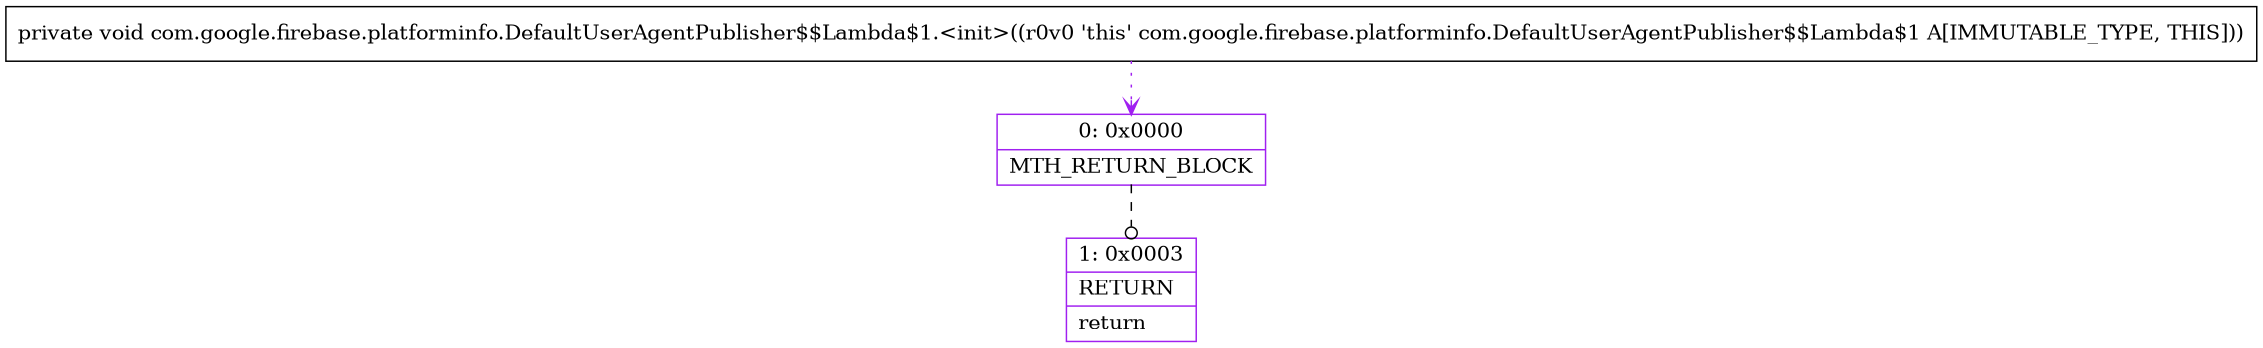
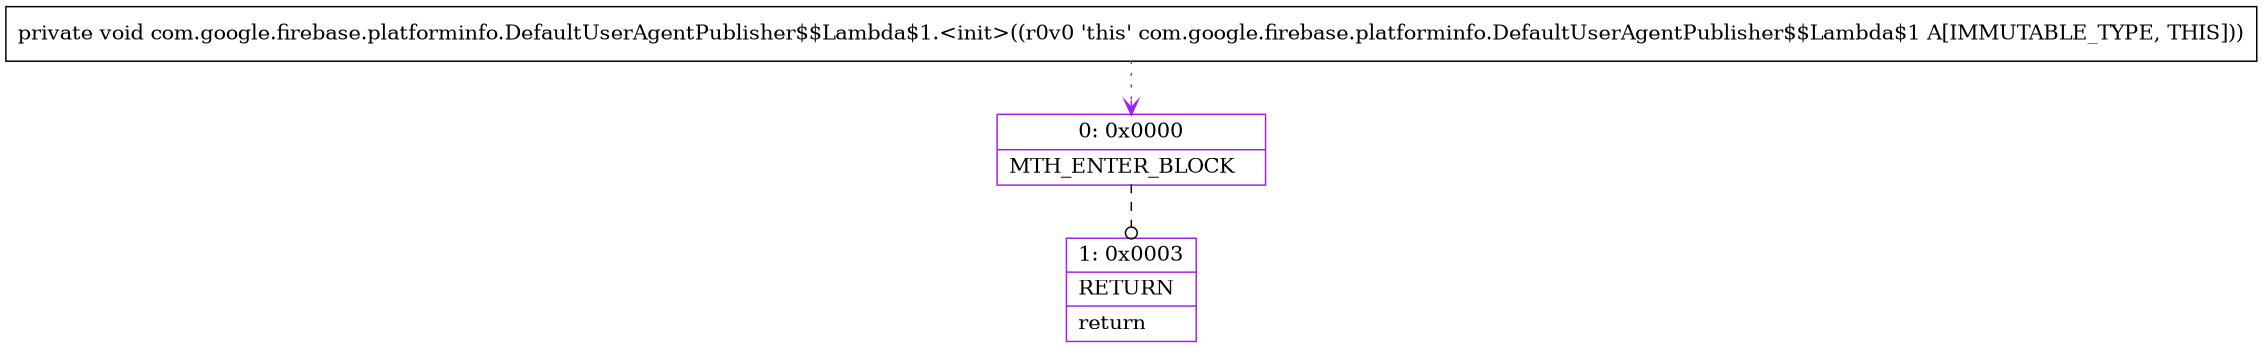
(1131, 167) -> (1122, 167)
